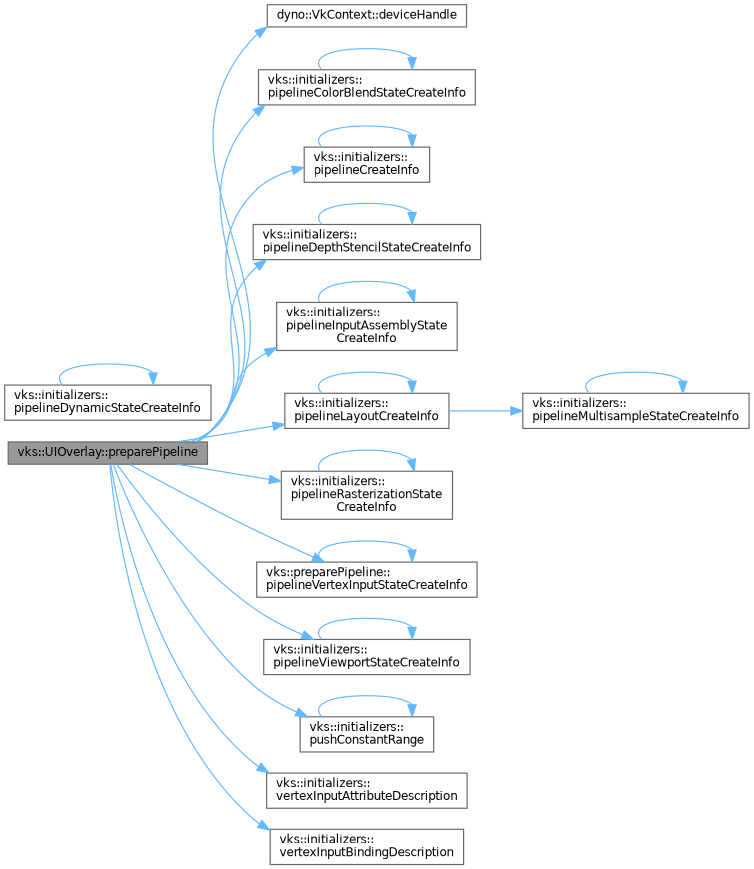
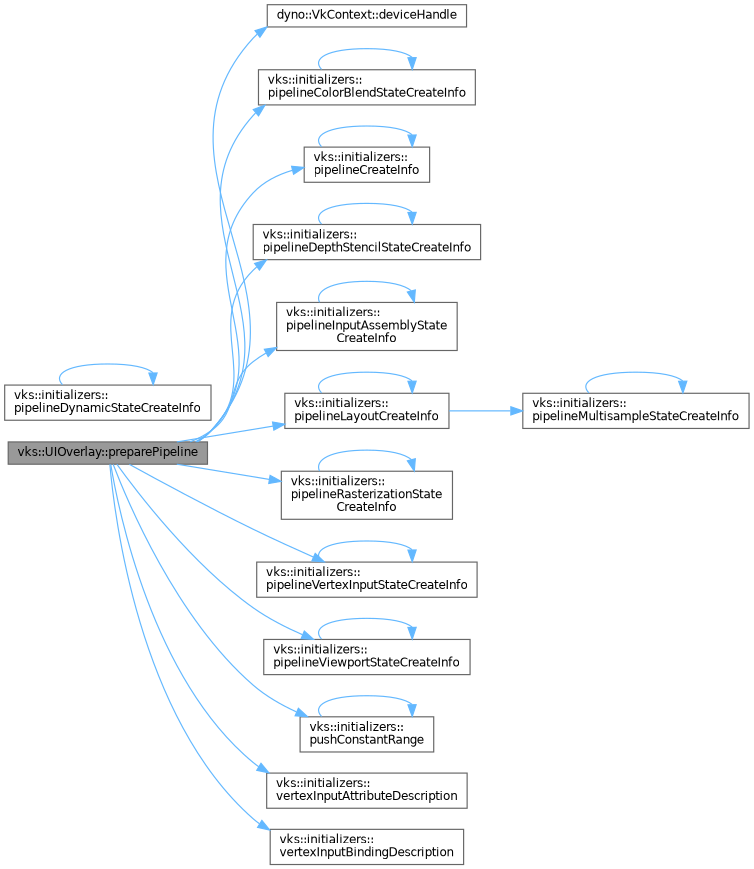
(367, 580) -> (367, 580)
